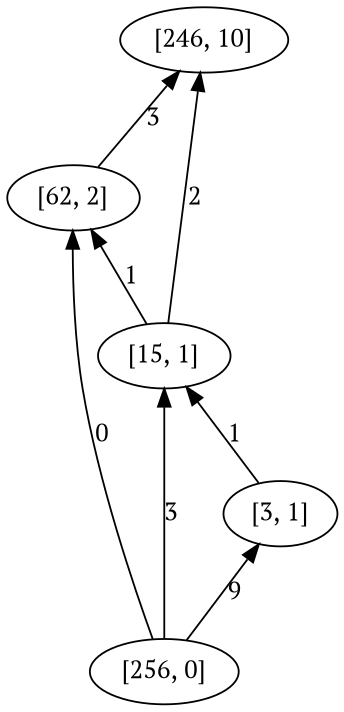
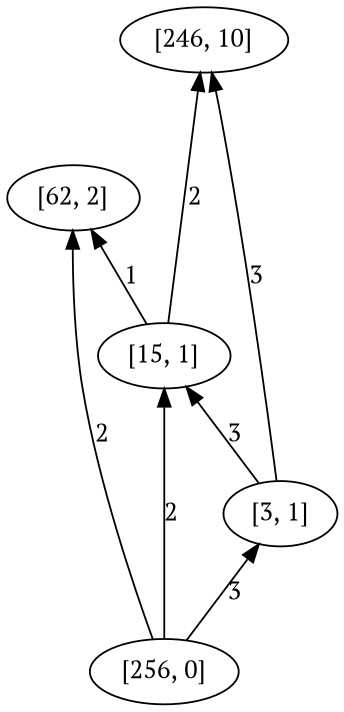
(133, 126) -> (249, 285)
(103, 435) -> (103, 435)
(235, 435) -> (235, 435)
(172, 514) -> (172, 514)
(235, 593) -> (235, 593)
